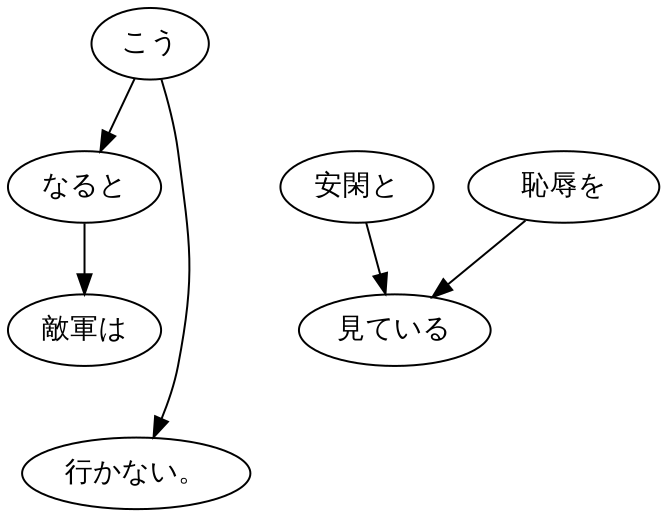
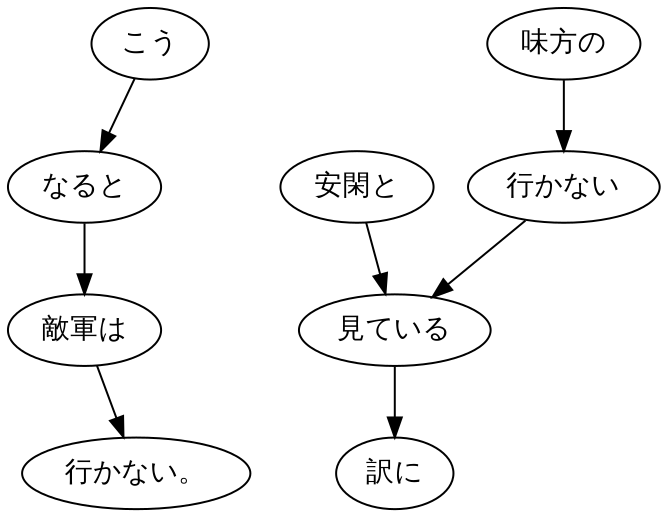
none -> (564, 44)
(564, 187) -> (564, 187)
(189, 250) -> (107, 392)
none -> (395, 473)
